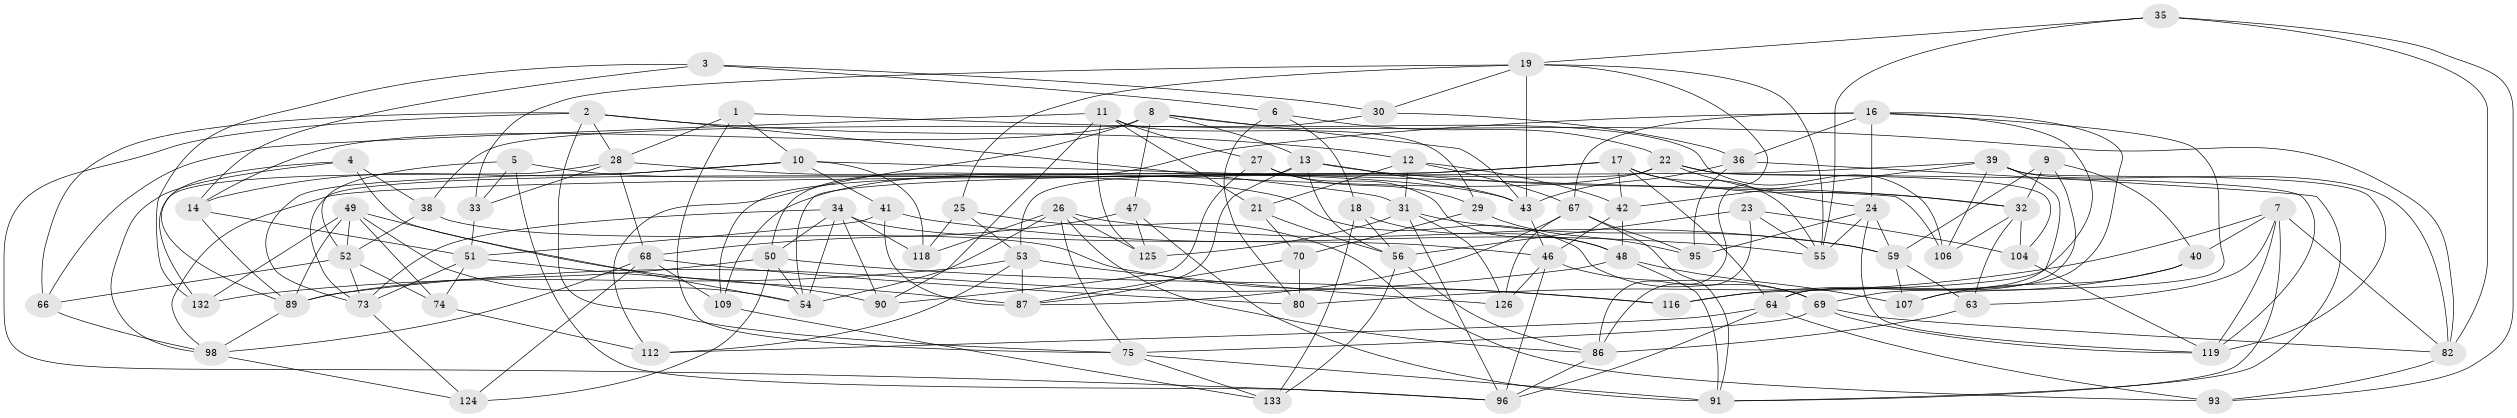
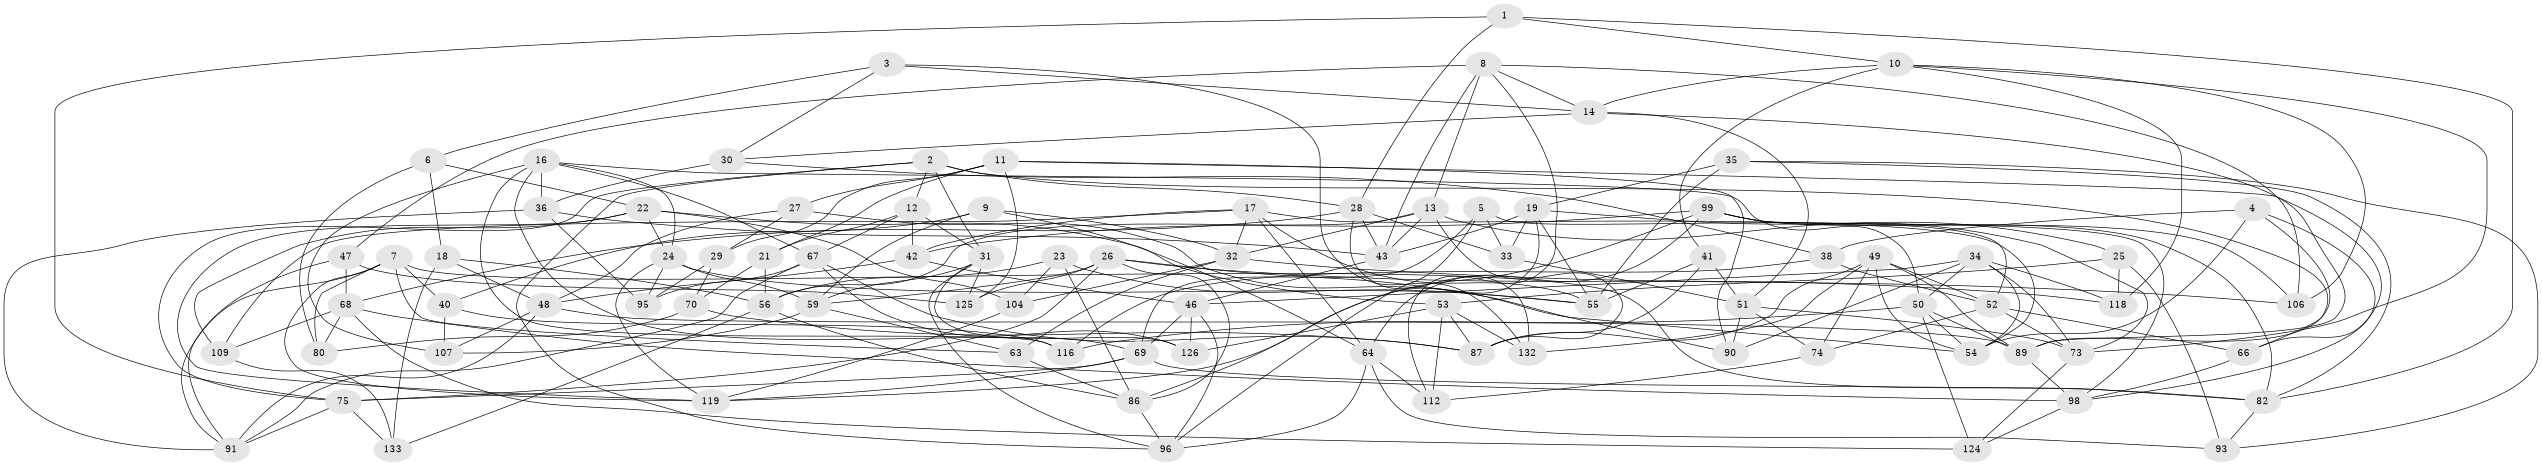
(1453, 88) -> (1158, 135)
(1992, 161) -> (1708, 209)
